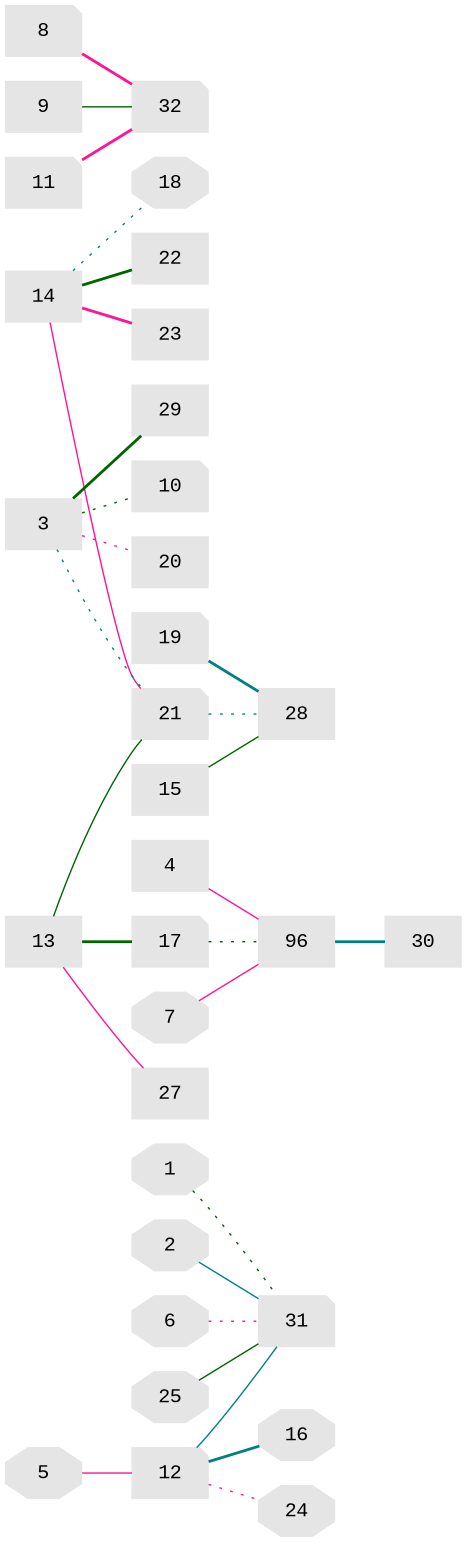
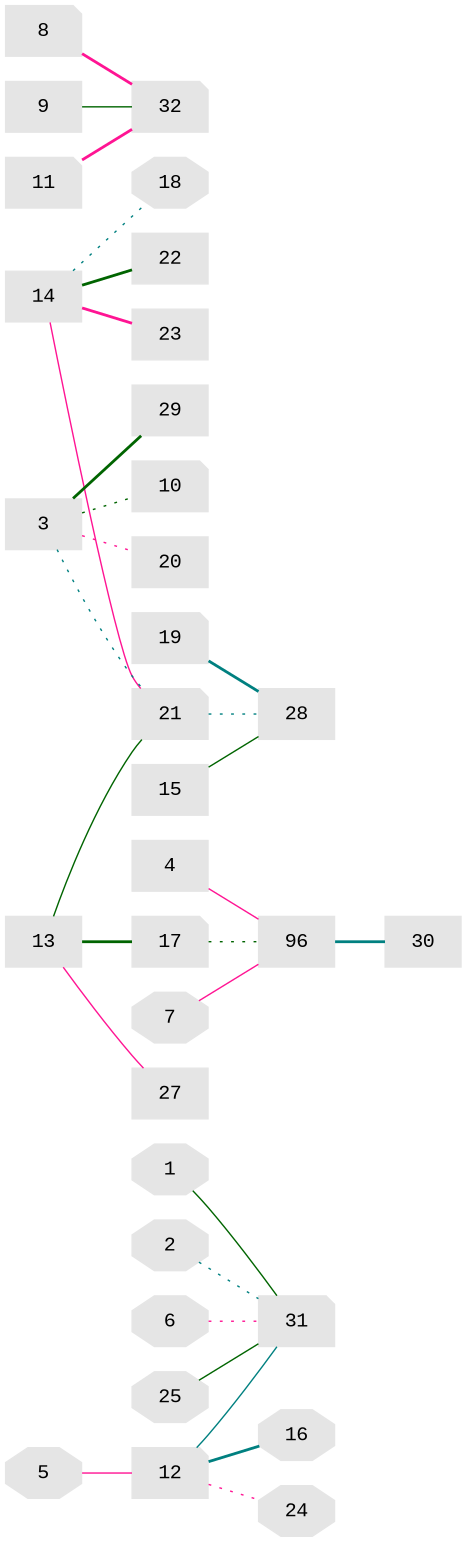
(236, 1242) -> (236, 1242)
(229, 1280) -> (229, 1280)
